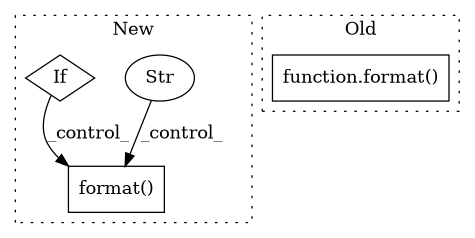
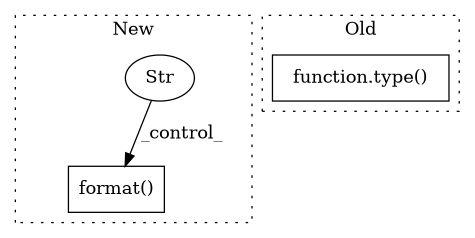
(60, 78) -> none
(361, 78) -> (361, 78)
